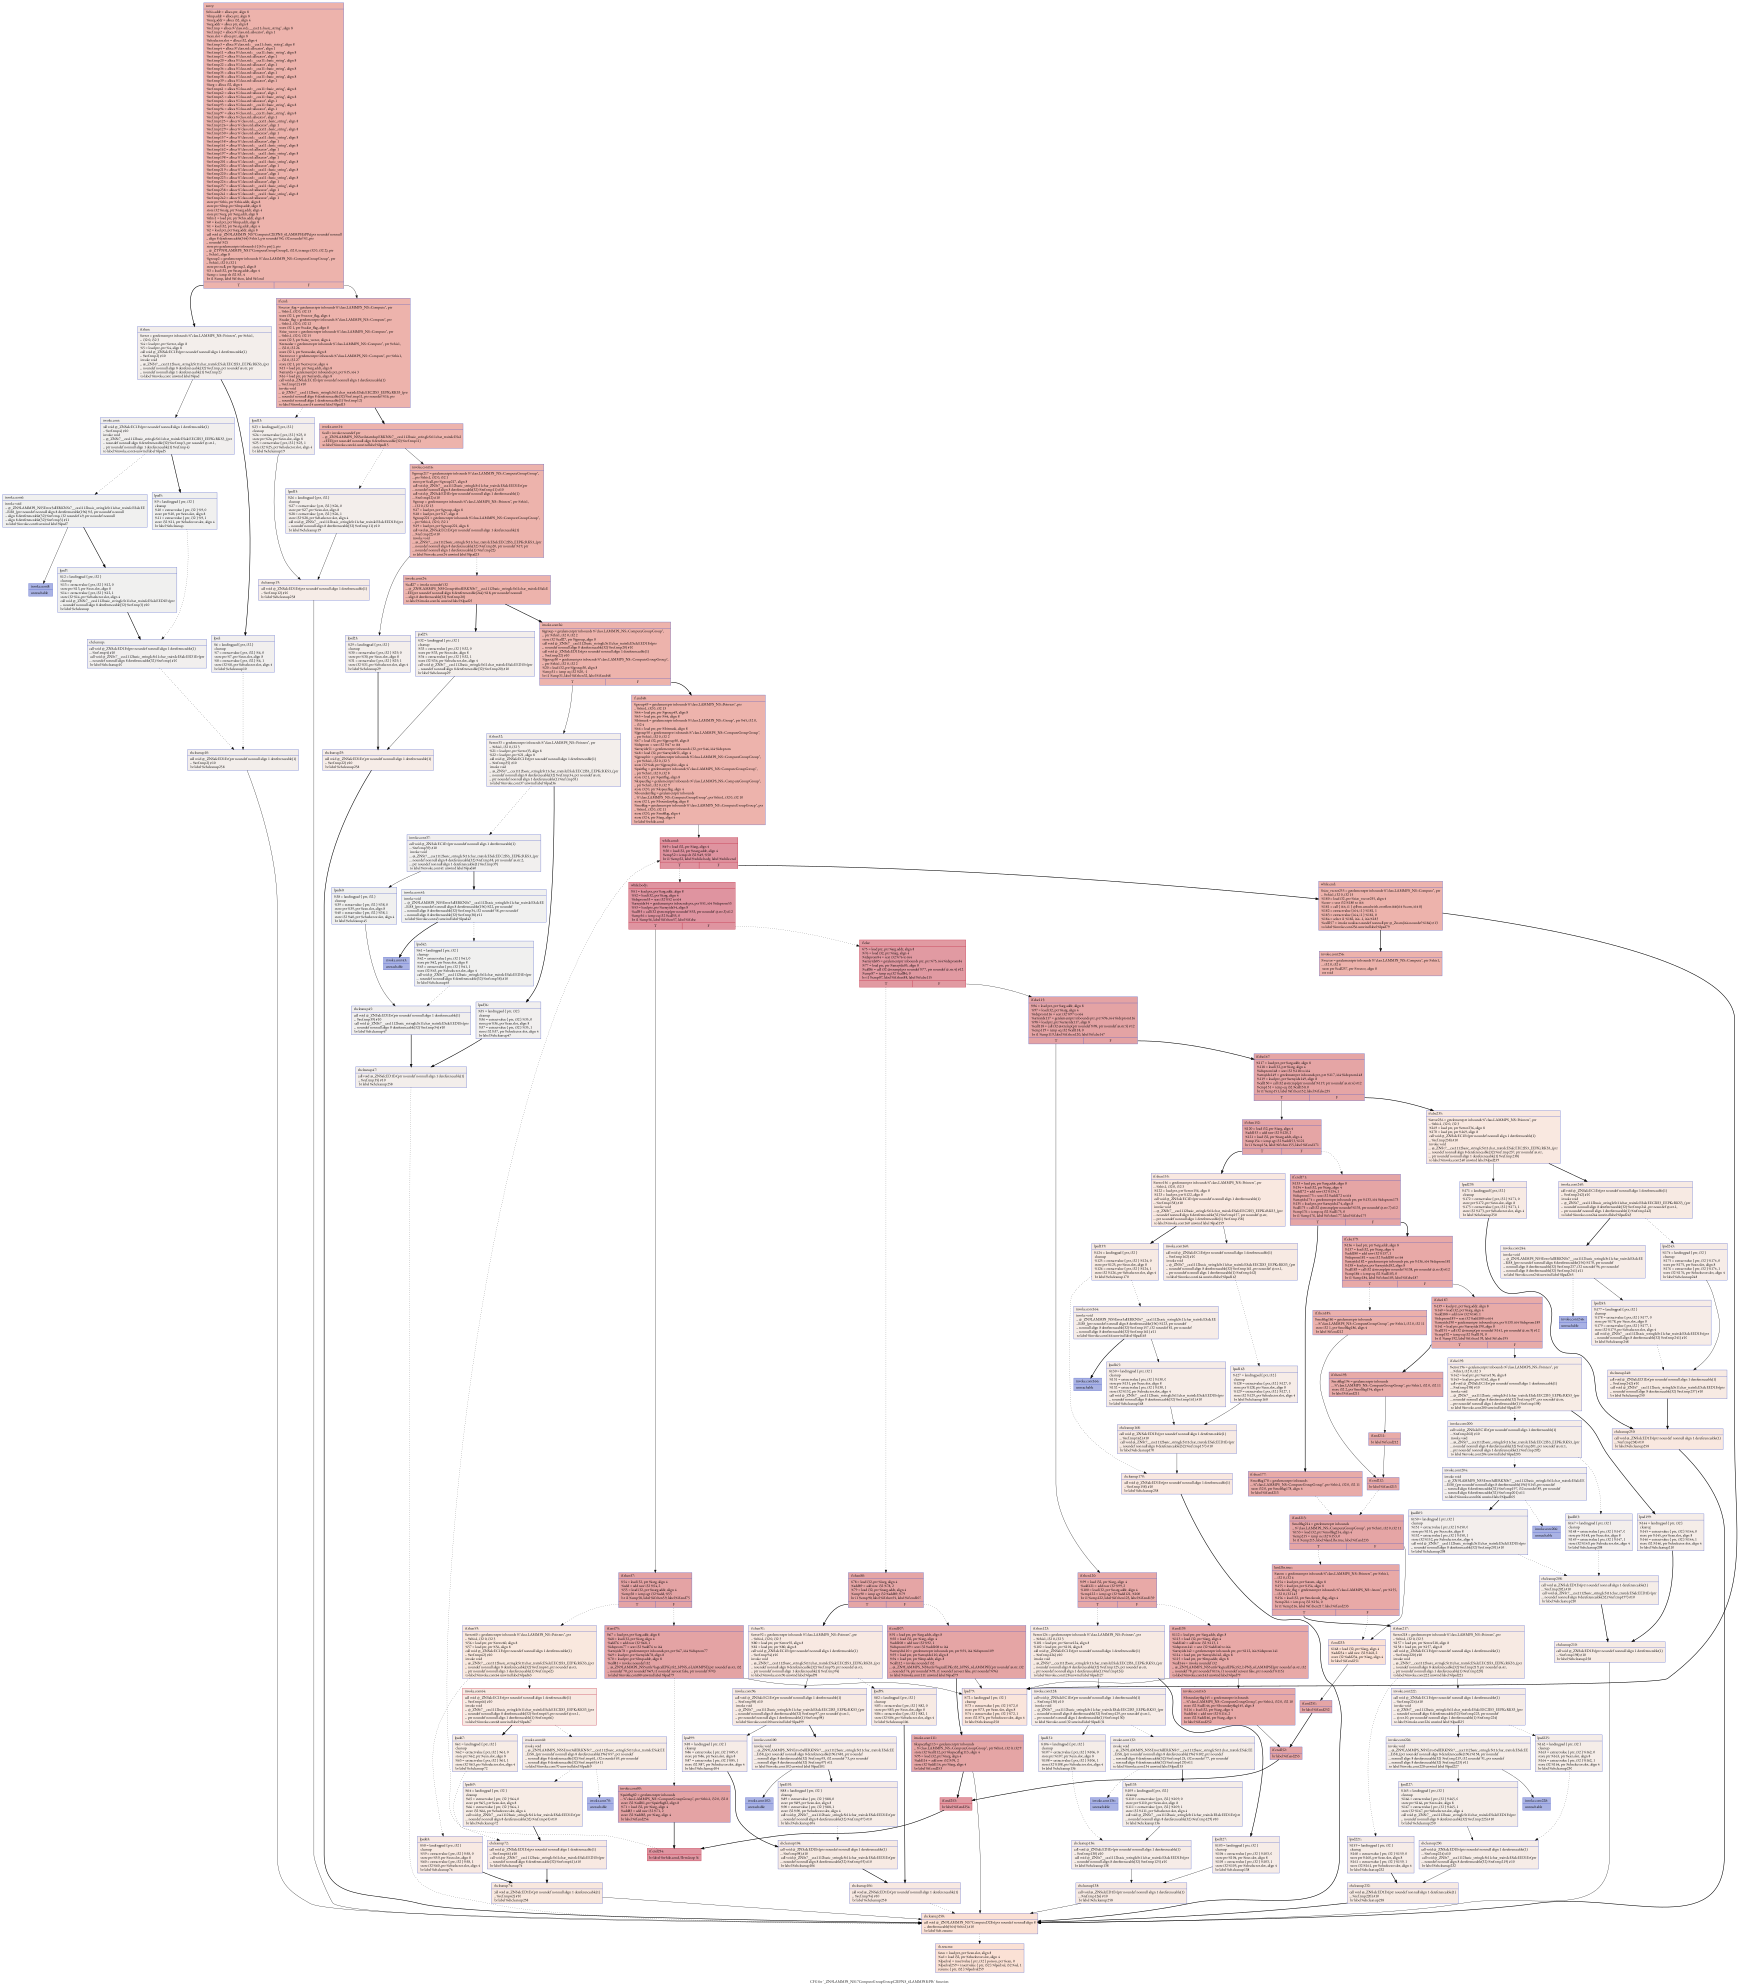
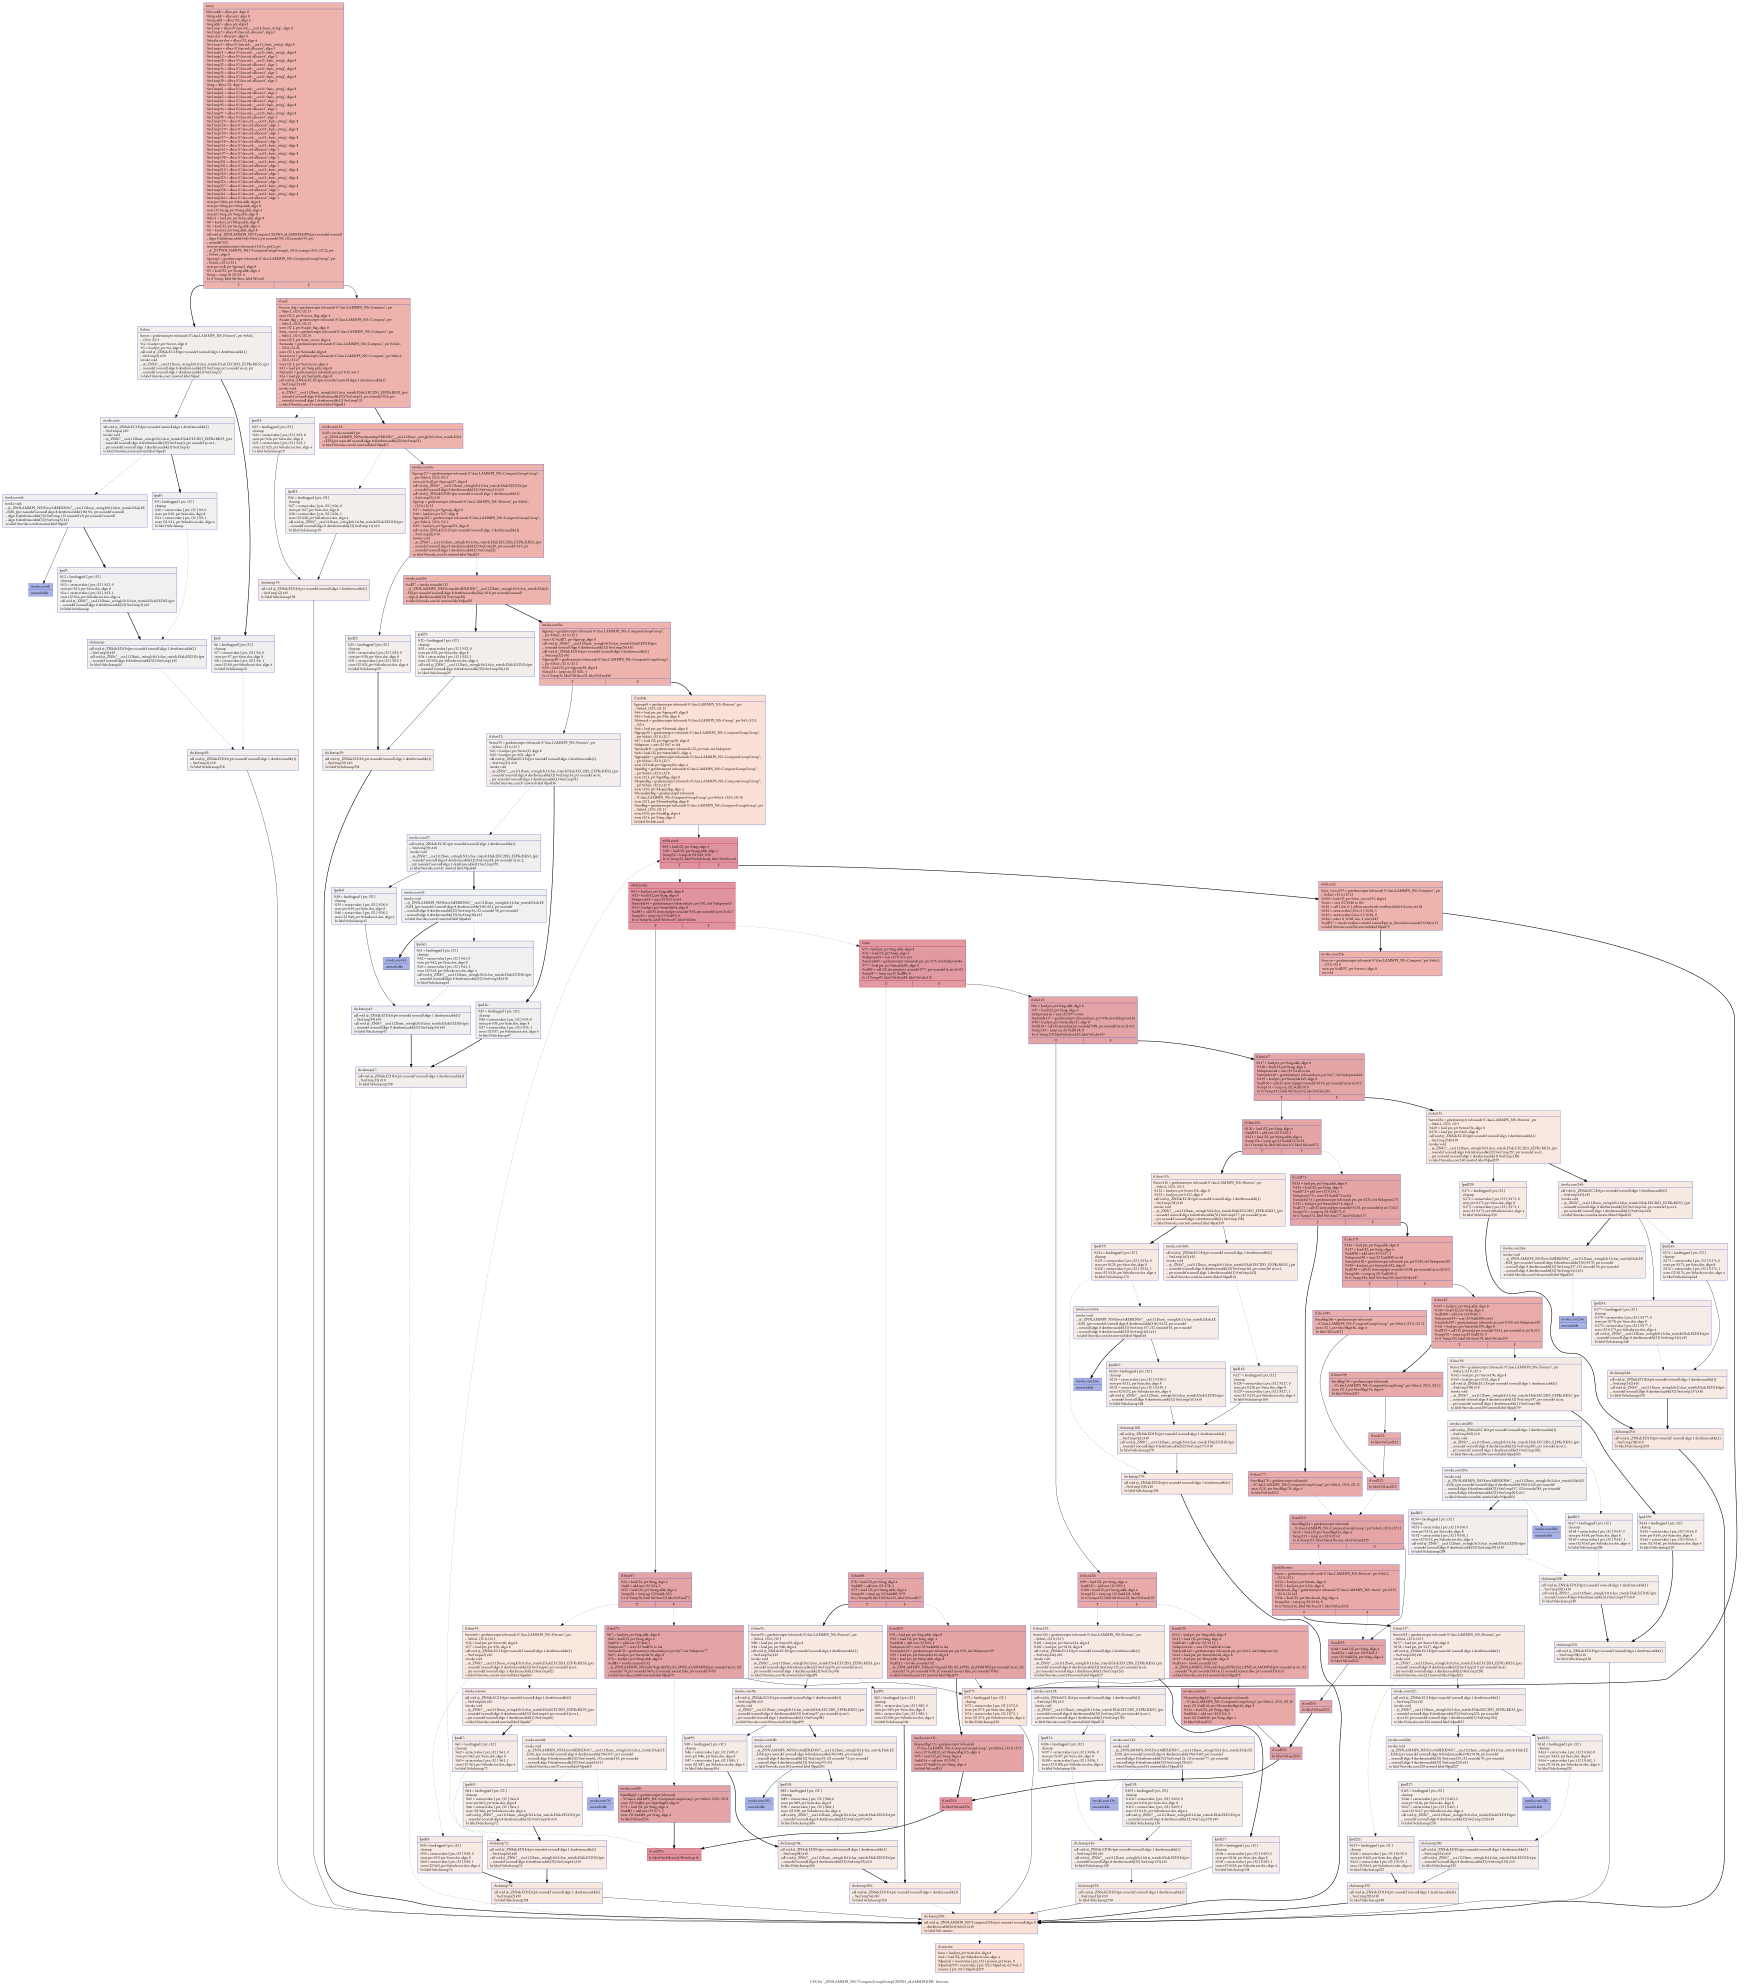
(698, 760) -> (698, 760)
(1607, 1288) -> (1652, 1257)
(1357, 1652) -> (1357, 1652)
(529, 1707) -> (529, 1707)
(1458, 1774) -> (1458, 1774)
(980, 1841) -> (1031, 1822)
